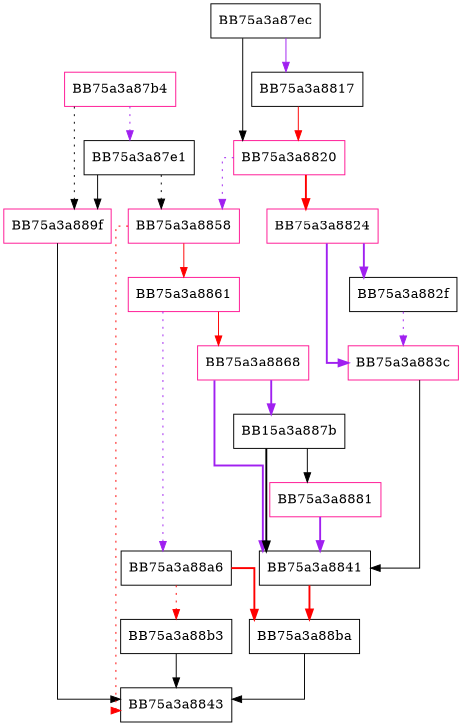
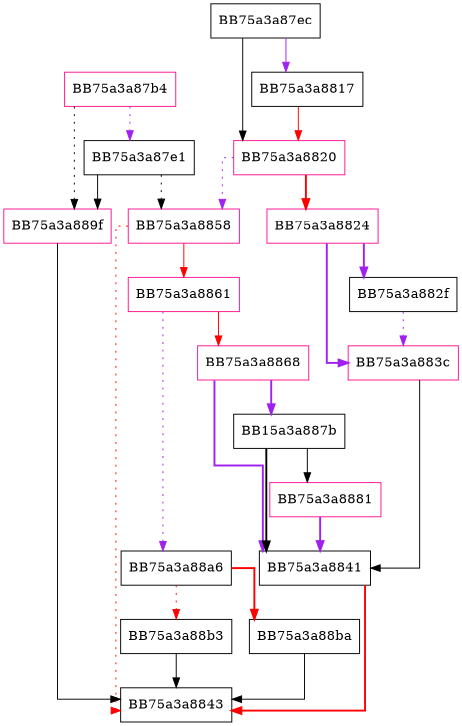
(309, 597) -> (365, 710)
